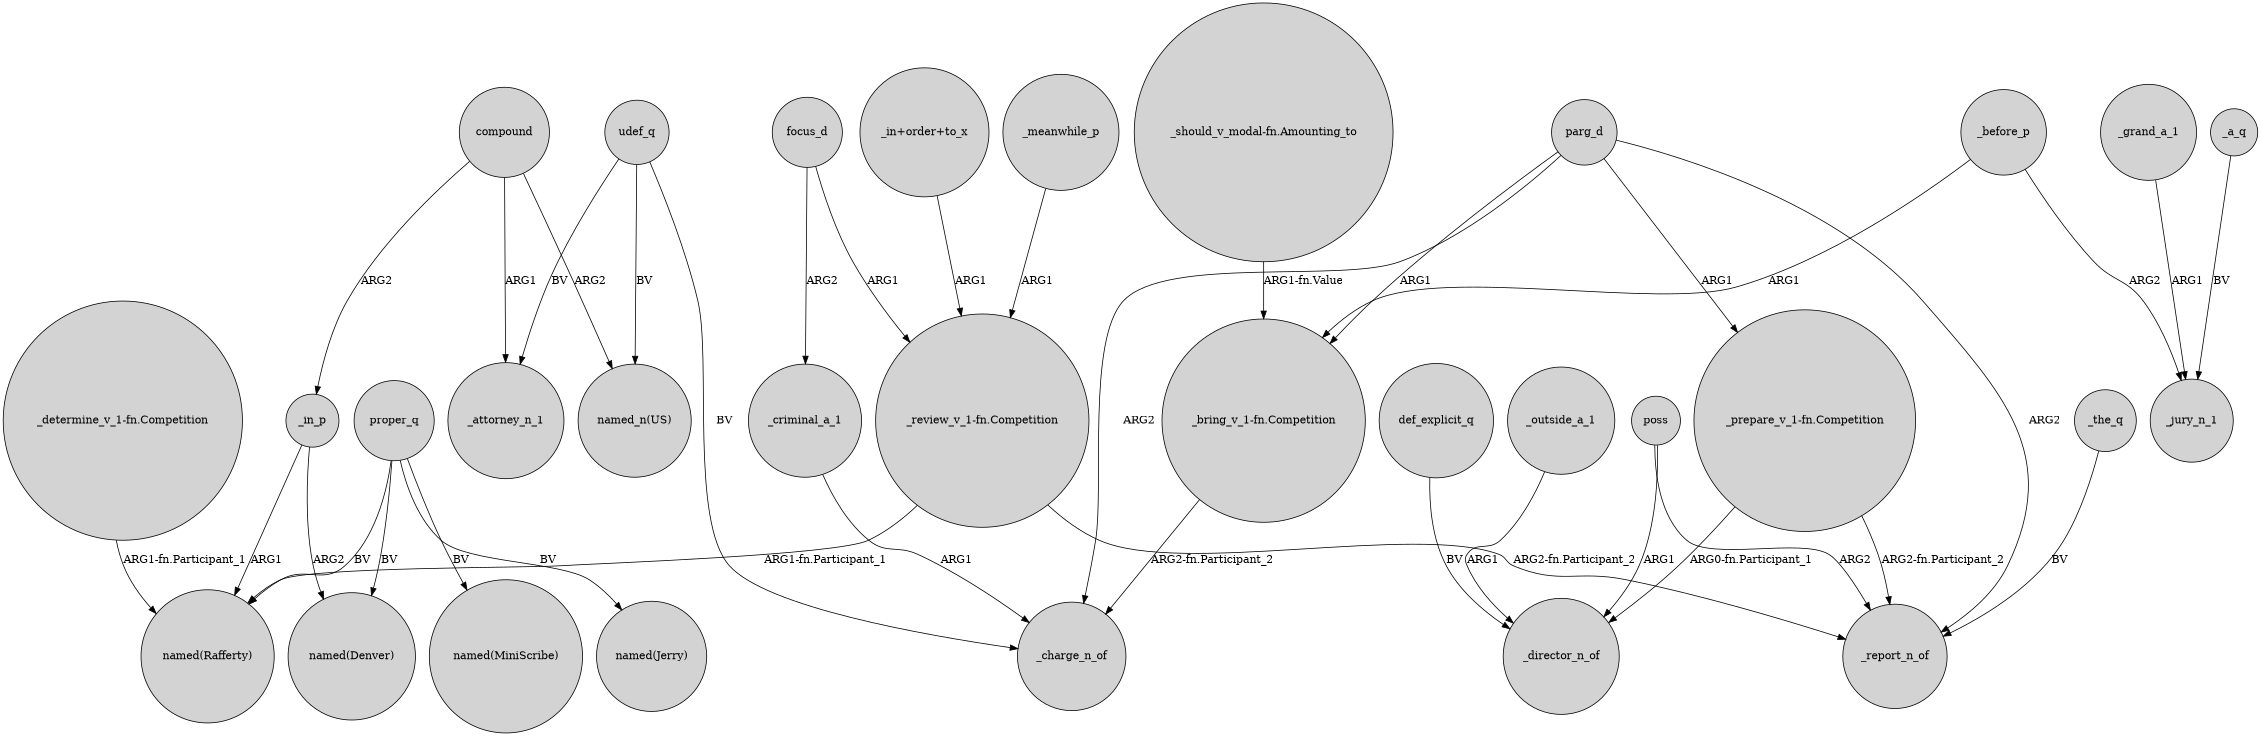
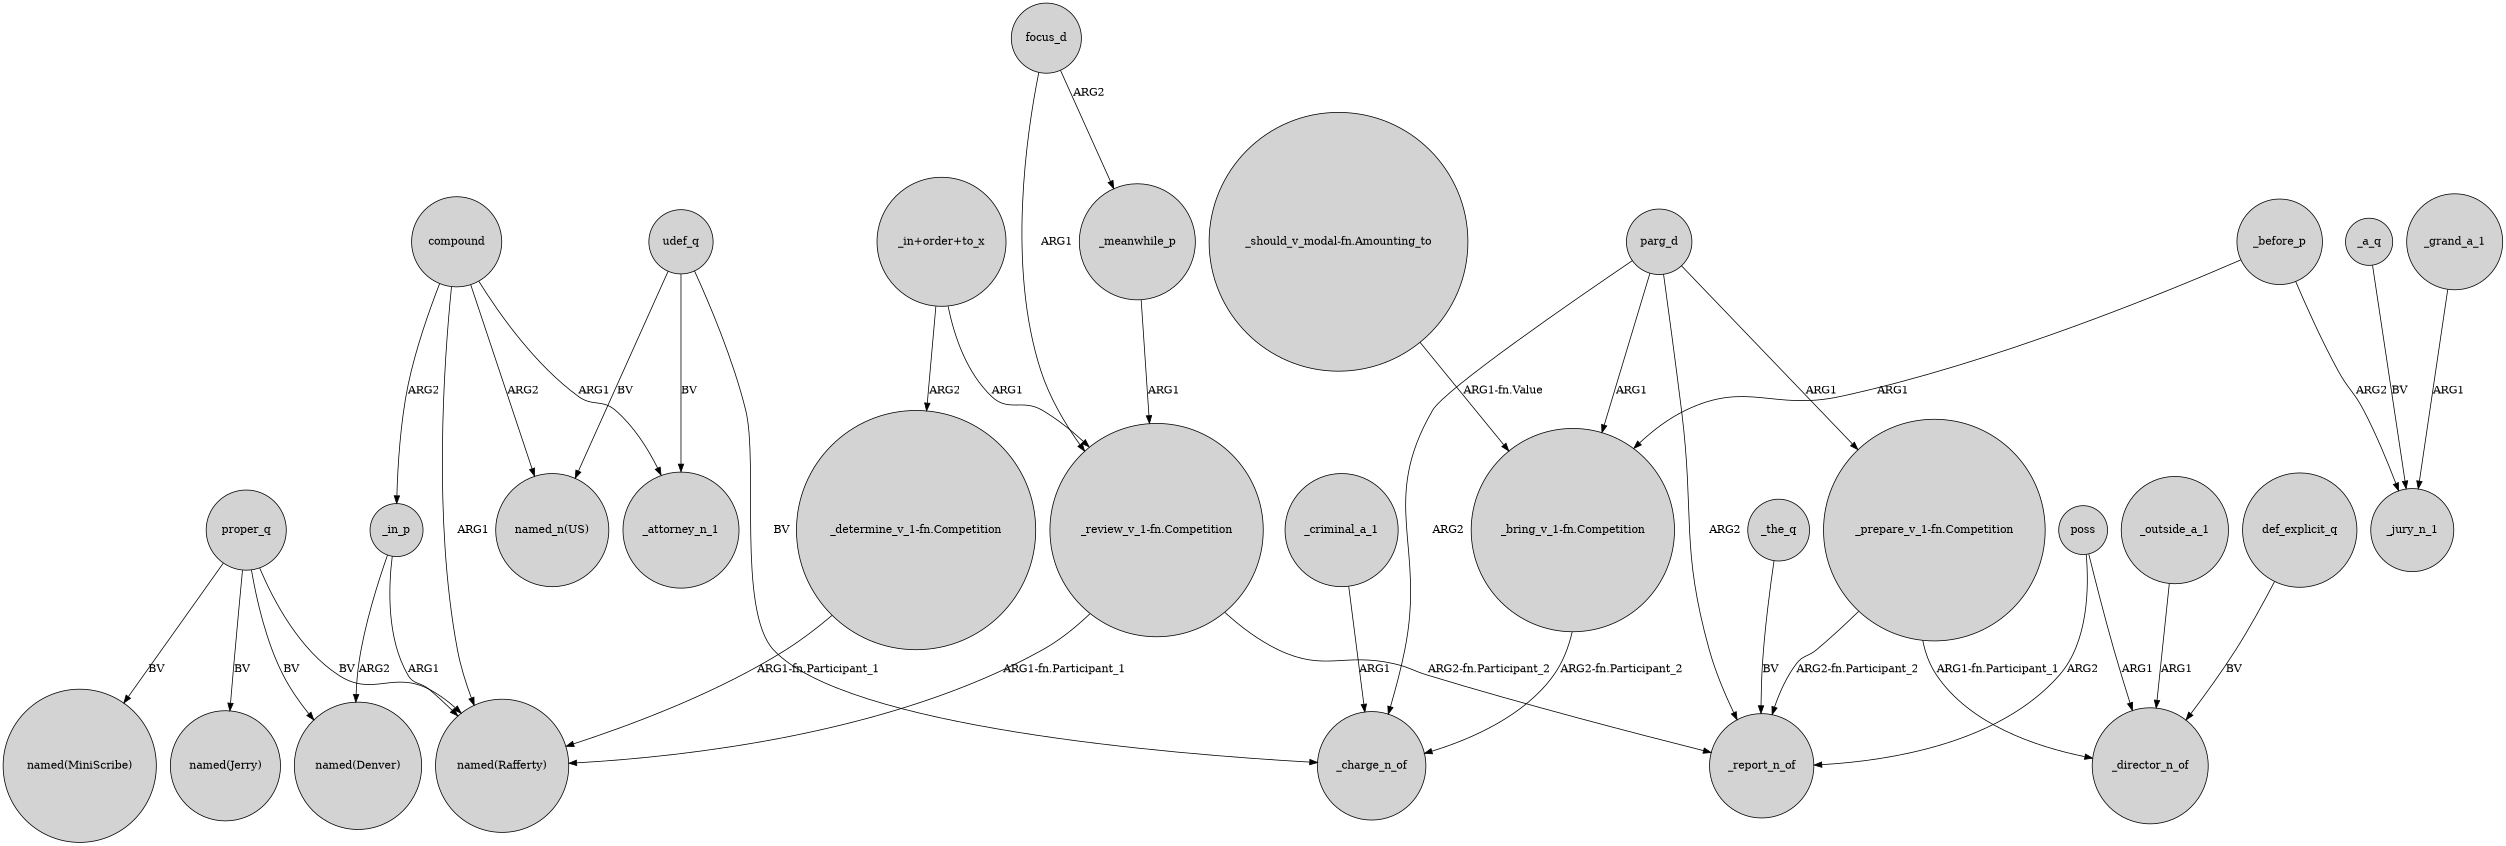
(806, 262) -> (1085, 126)
none -> (932, 355)
none -> (443, 494)
(1751, 560) -> (1998, 669)
